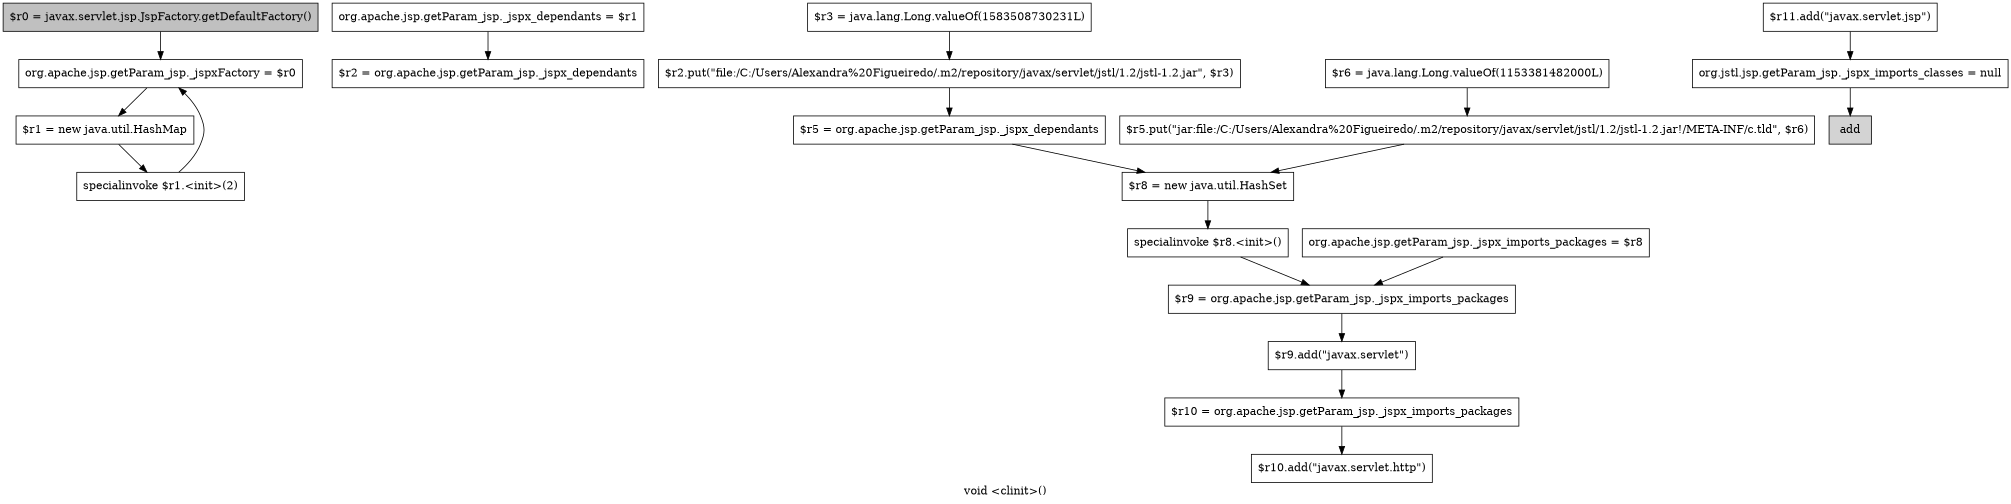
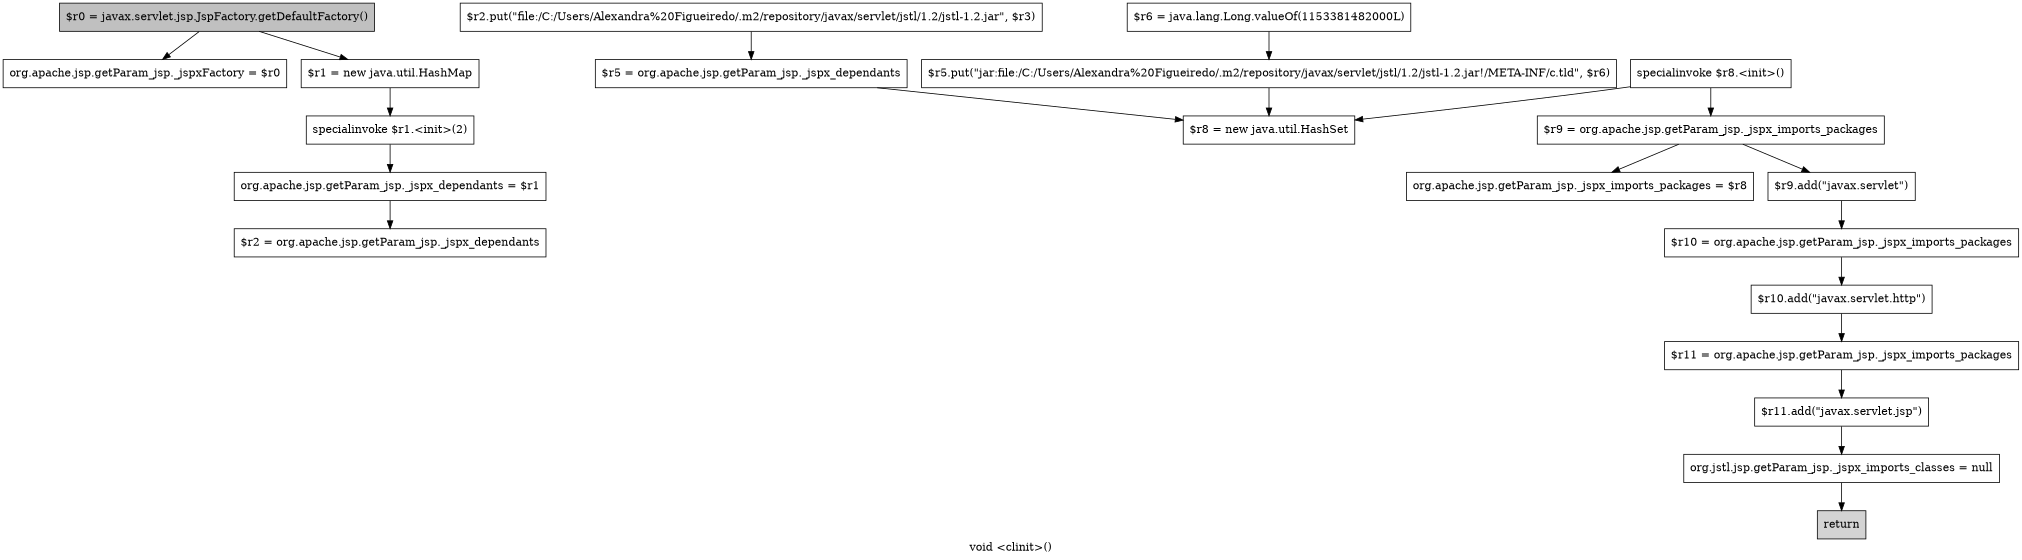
(949, 17) -> none
(136, 99) -> (300, 44)
(1850, 130) -> (1842, 525)
(204, 134) -> (390, 154)
(1208, 211) -> (1497, 104)
(1412, 270) -> (1649, 157)
none -> (1842, 356)
